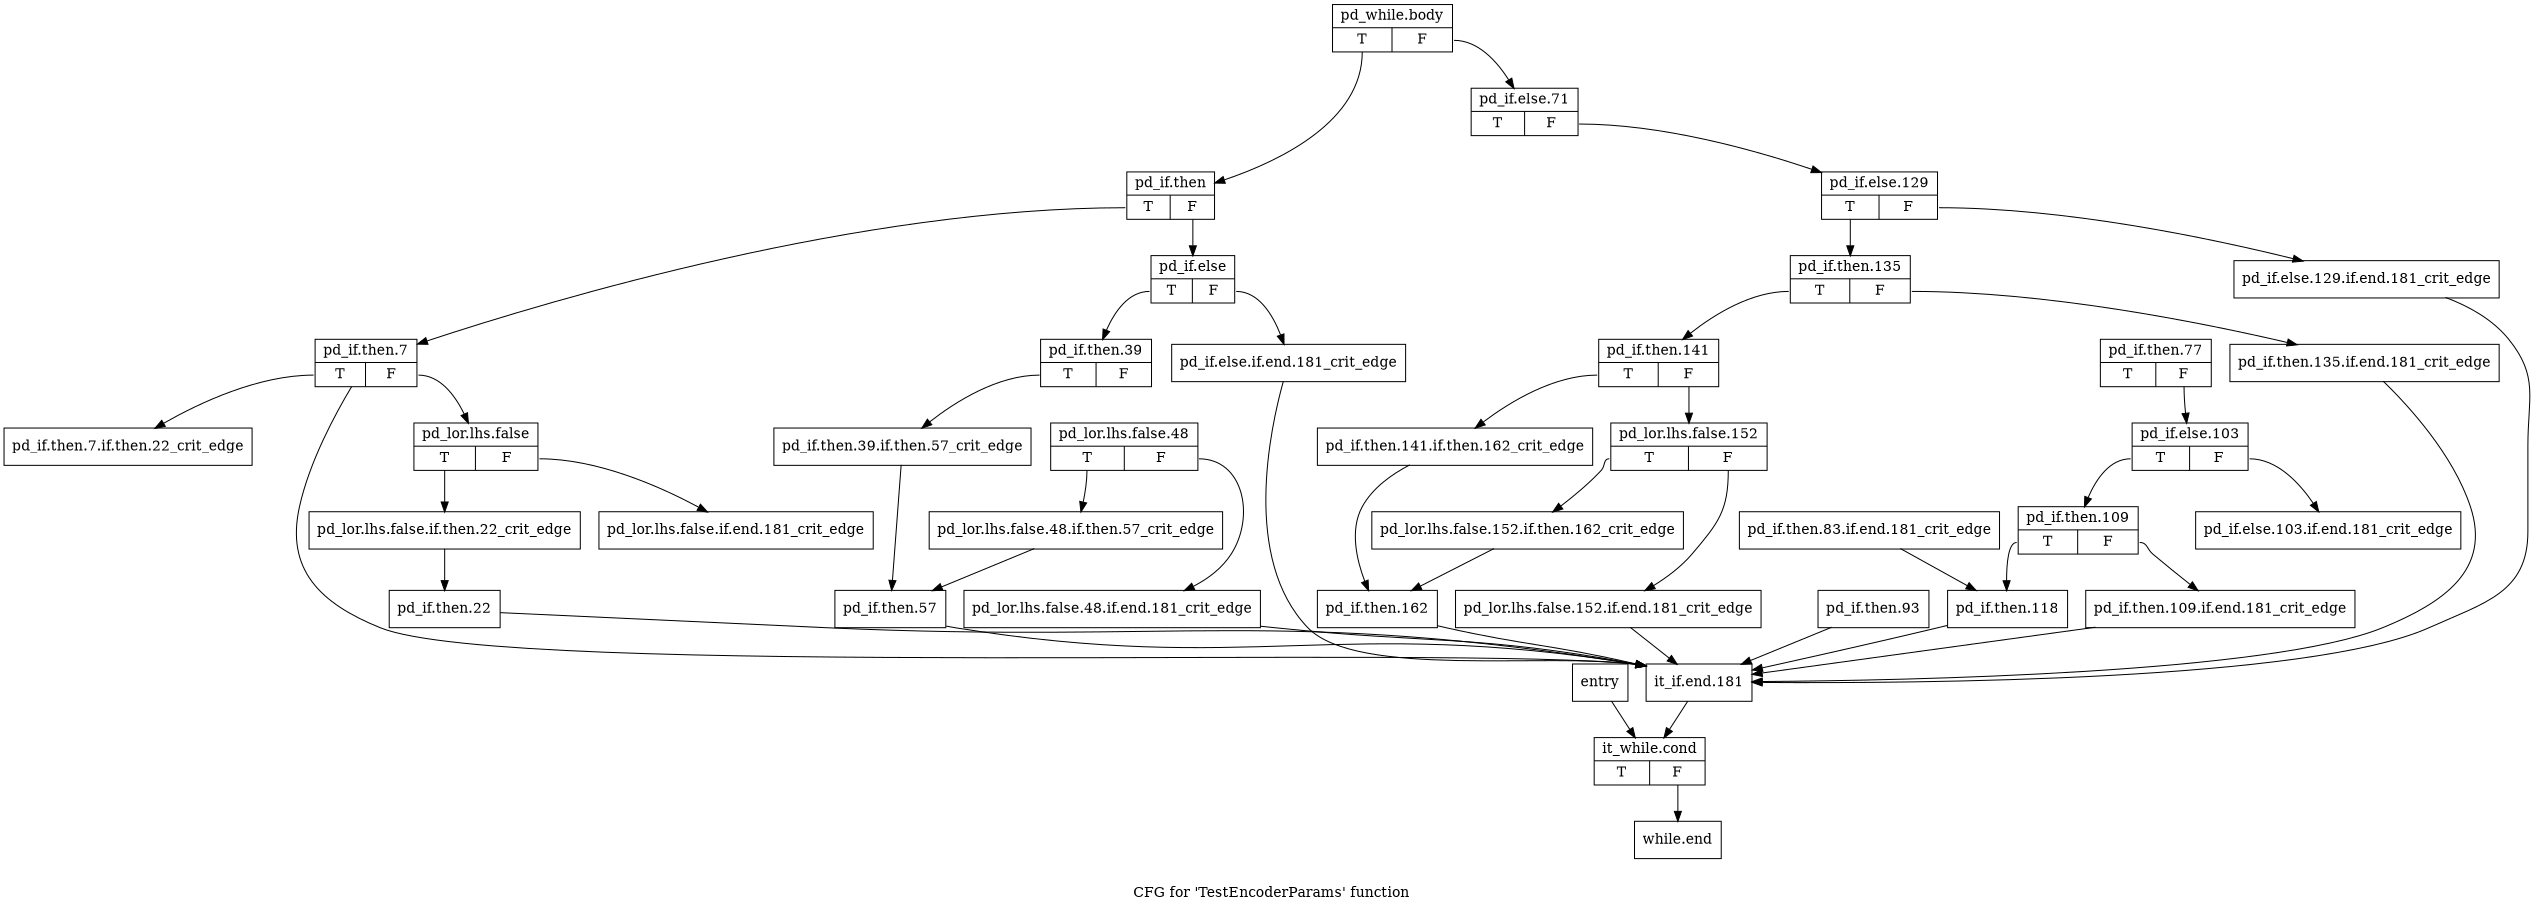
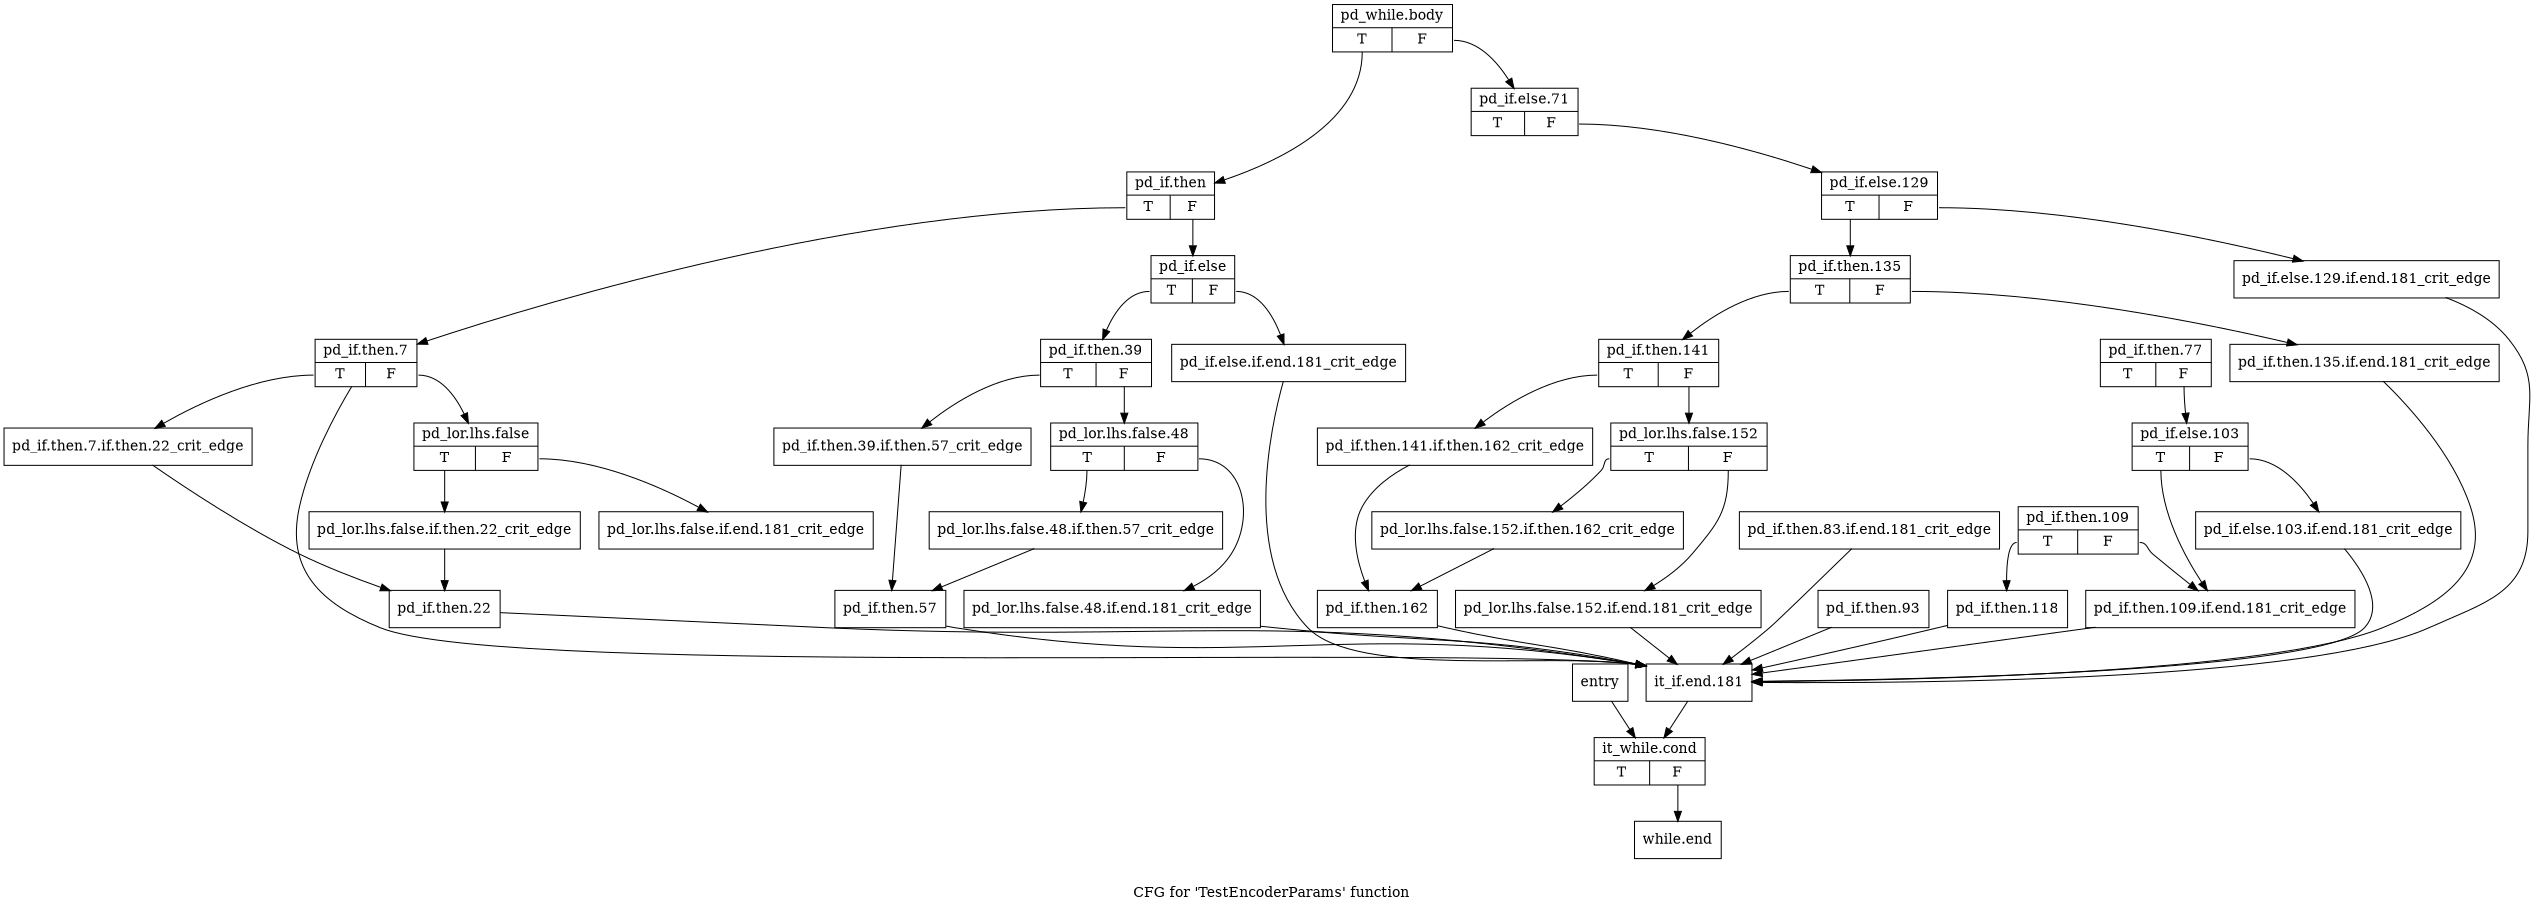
none -> (1124, 400)
(2104, 472) -> (2174, 529)
none -> (262, 534)
(1934, 567) -> (1793, 605)
none -> (2110, 670)
